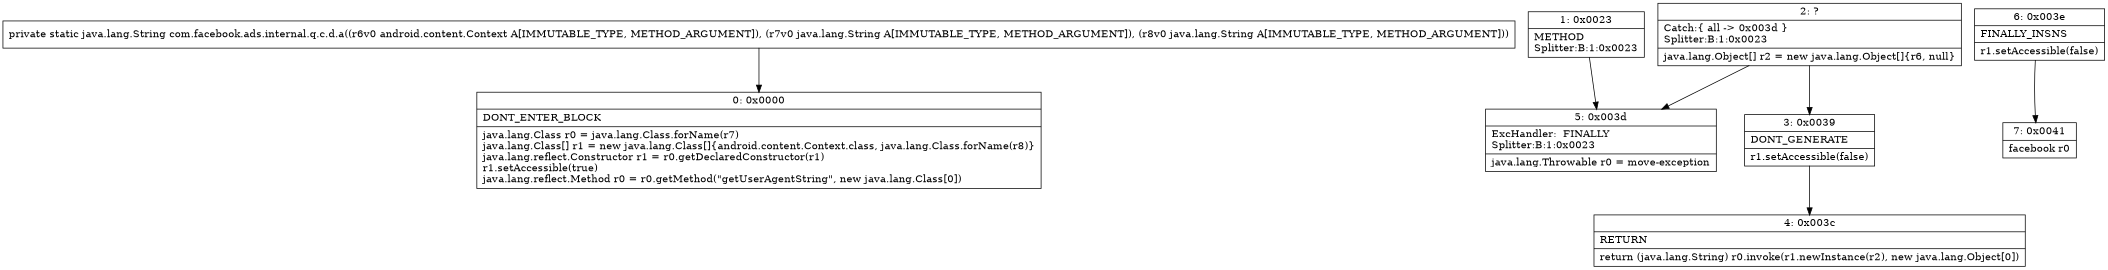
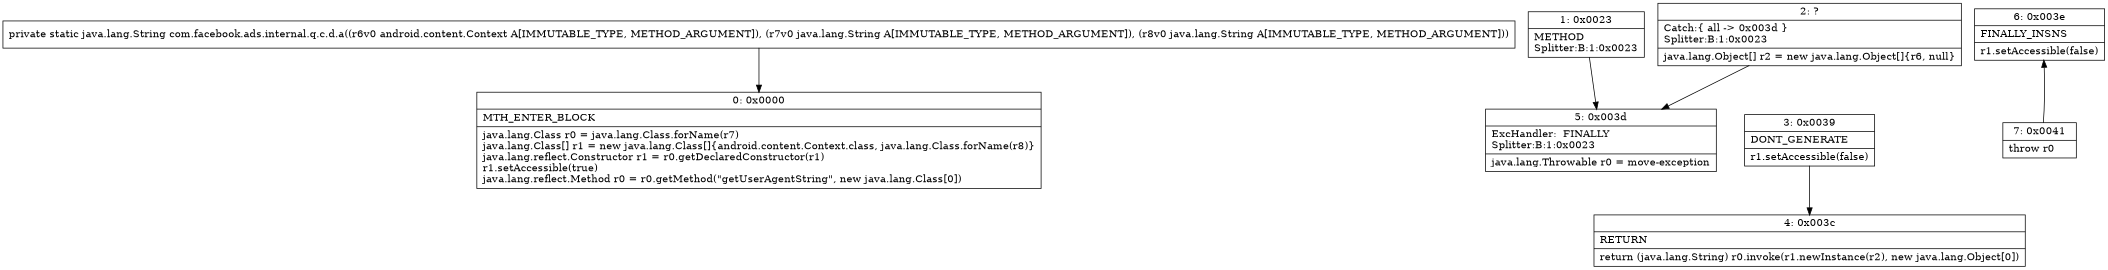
(1810, 86) -> none
(2035, 88) -> (2045, 95)
(542, 118) -> (539, 118)
(2040, 149) -> (2032, 149)
